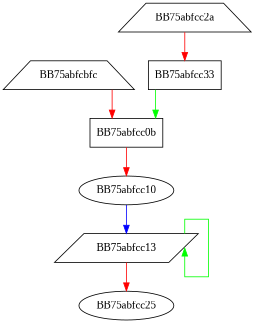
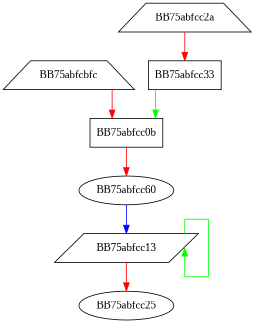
(126, 190) -> (126, 190)
